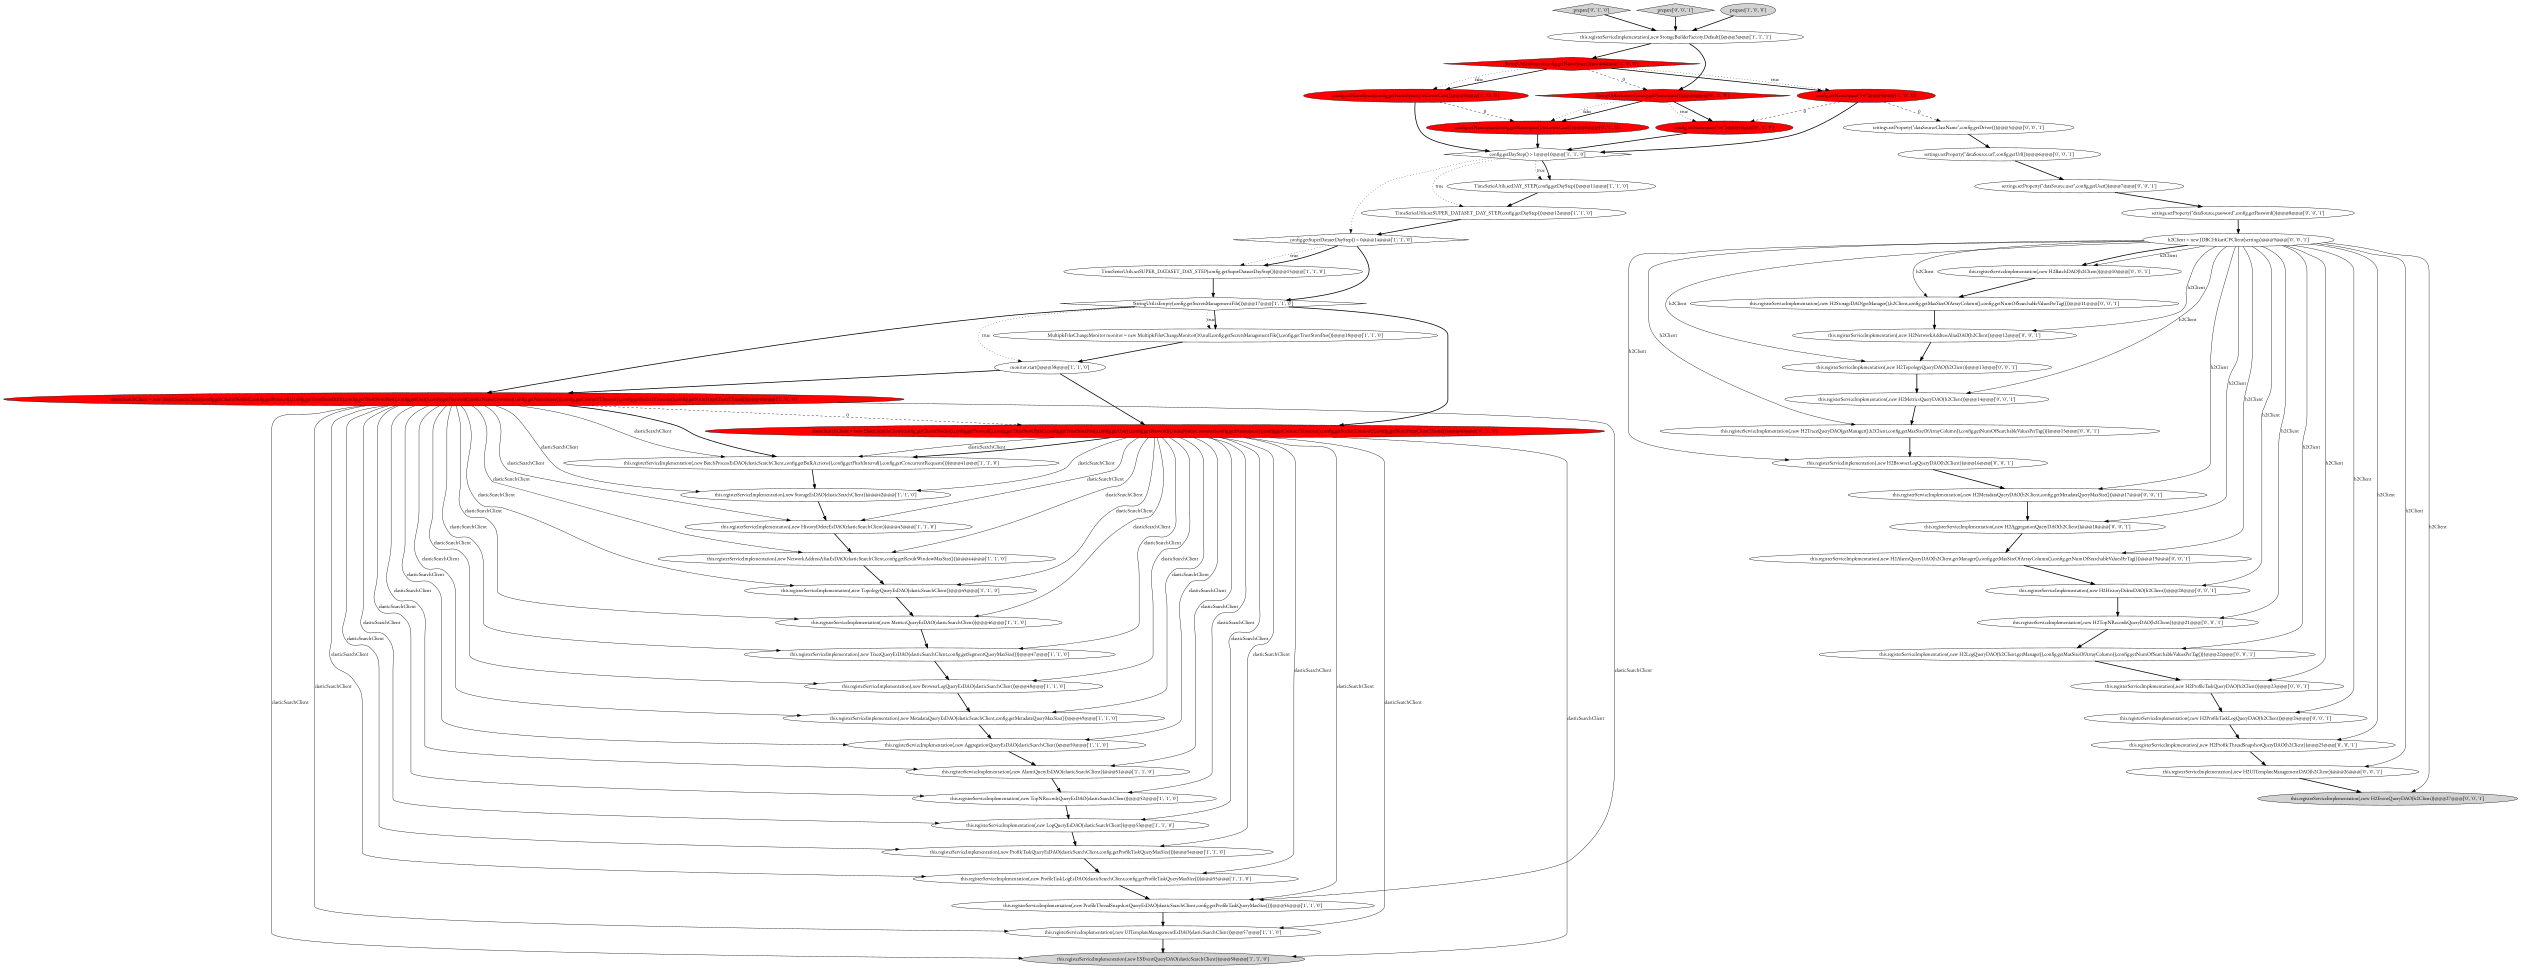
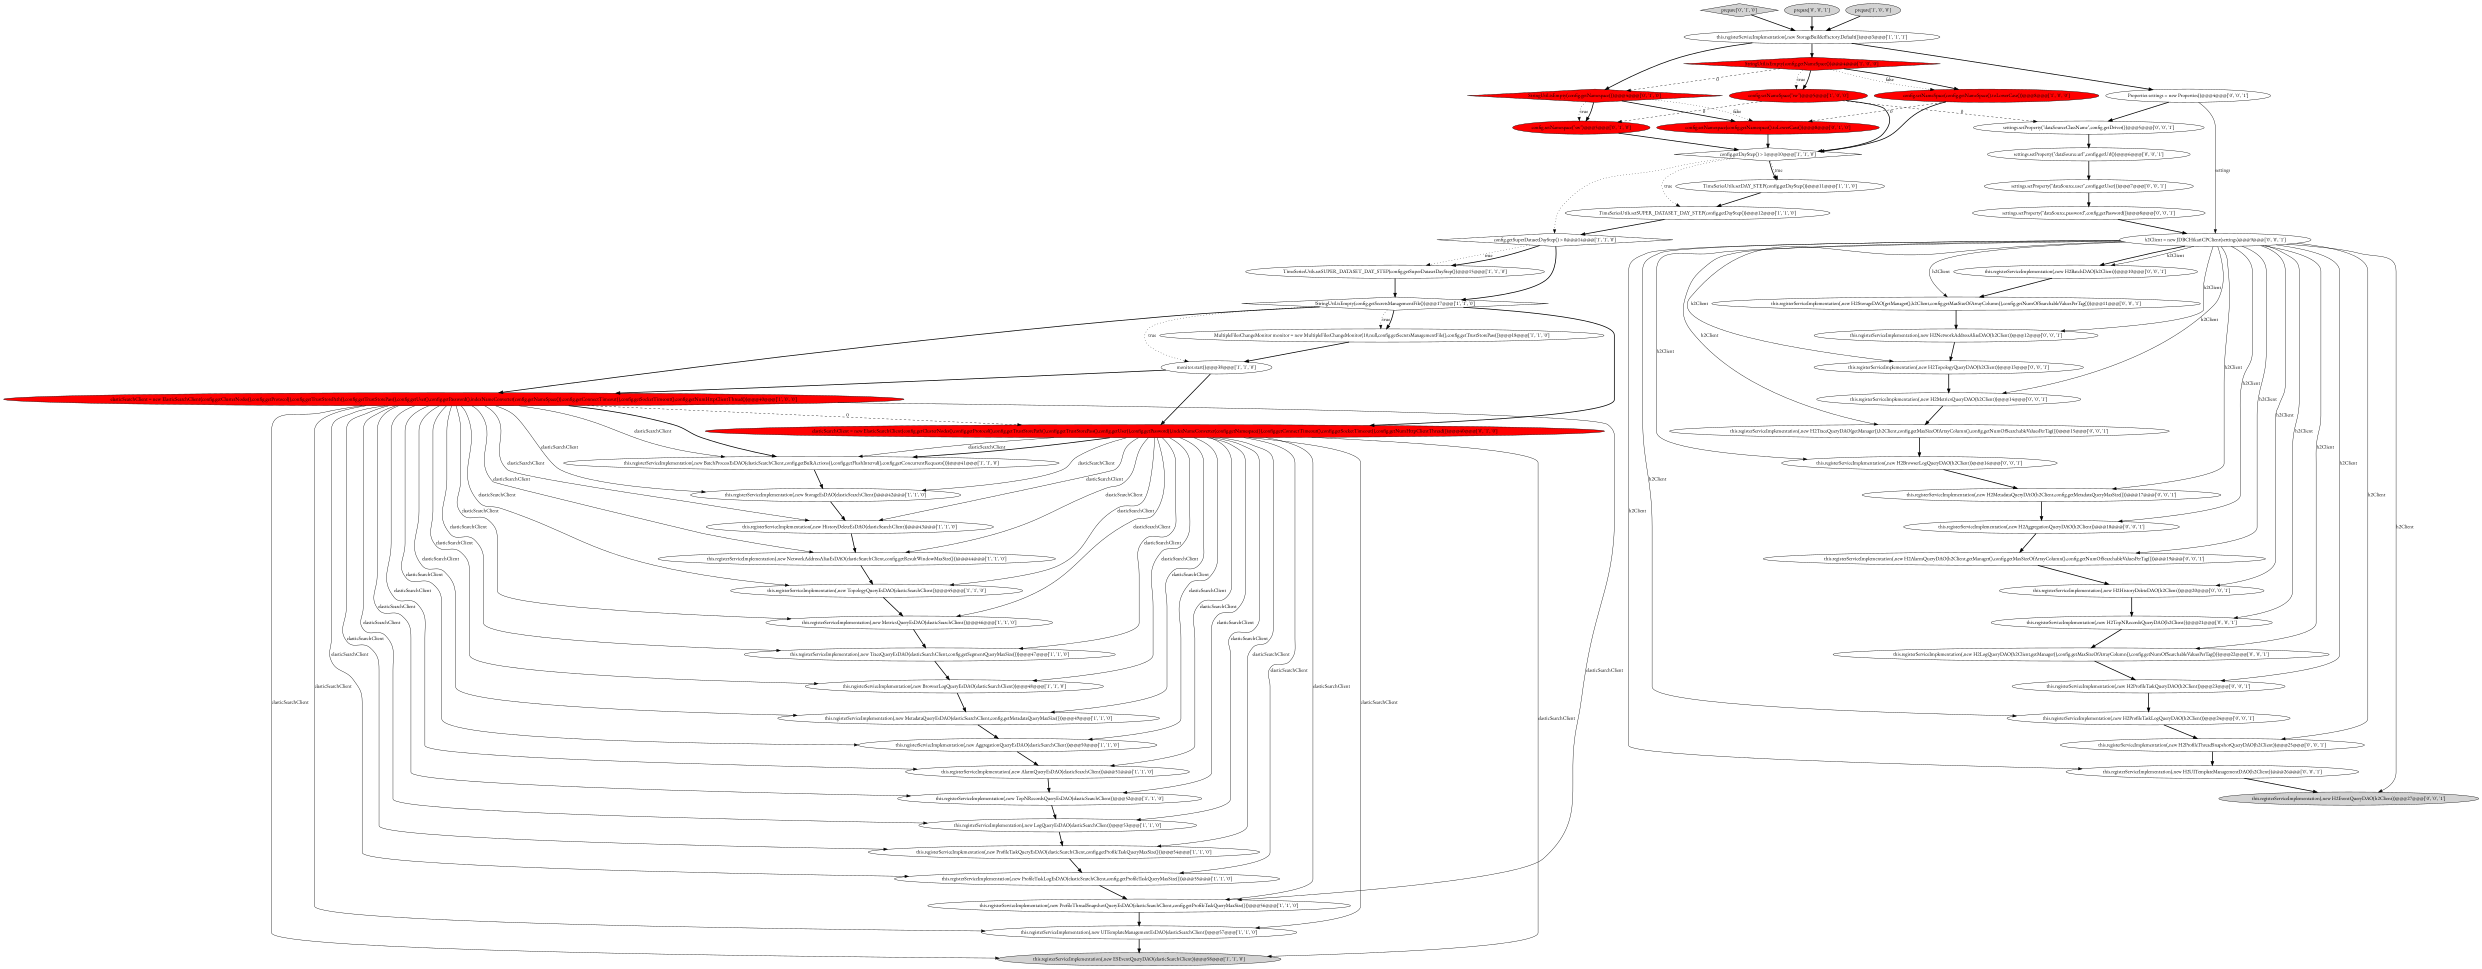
(1676, 10) -> (1812, 10)
none -> (2188, 96)
